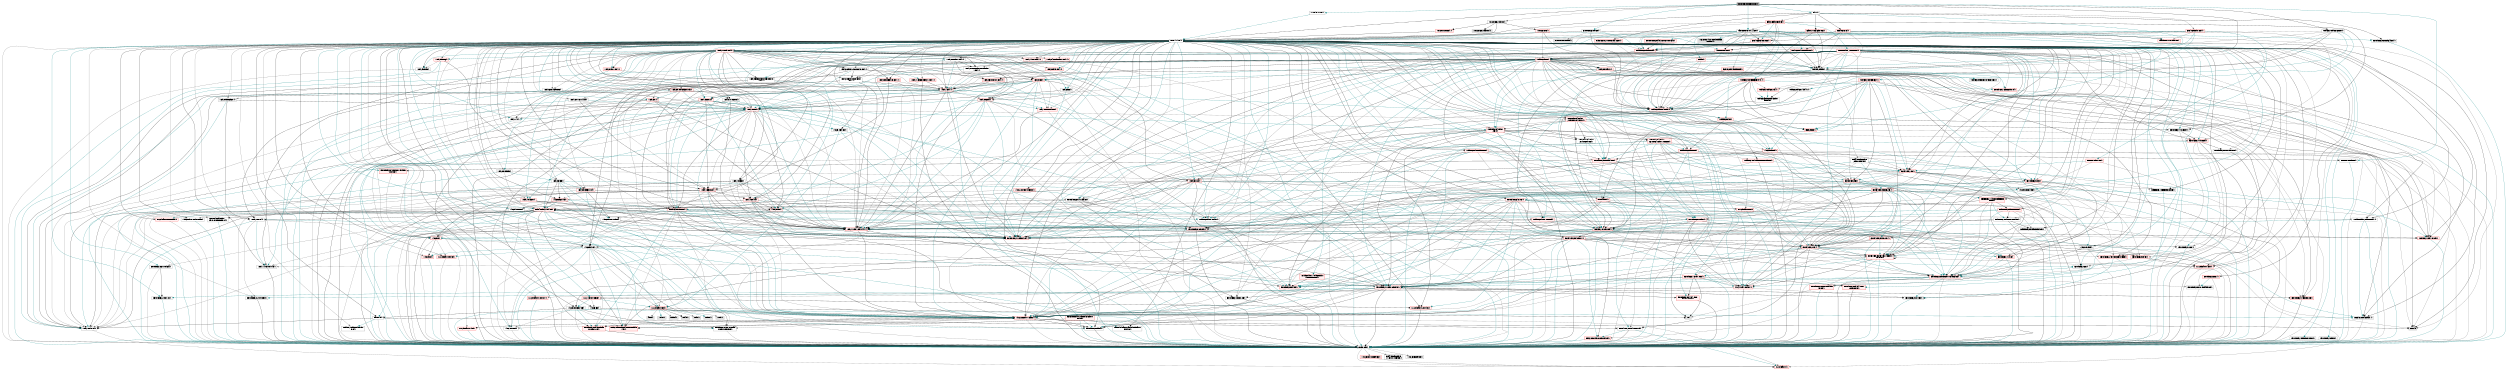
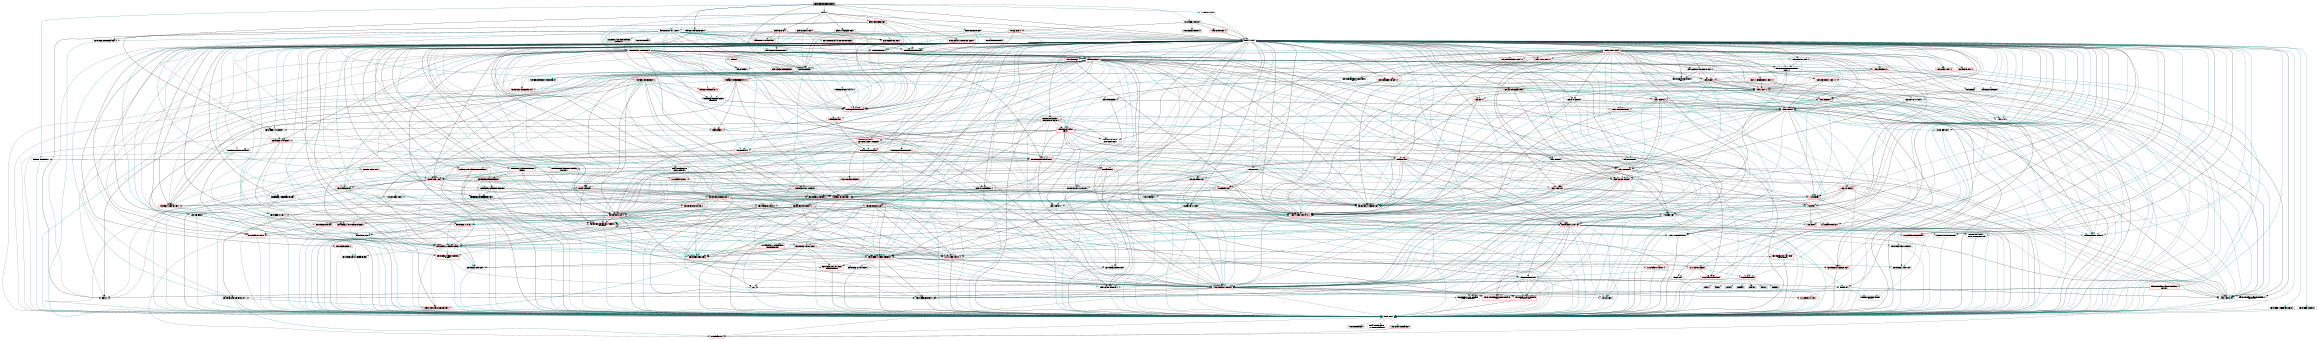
none -> (643, 41)
(1042, 215) -> (1076, 209)
(2365, 220) -> (984, 188)
(1945, 277) -> (448, 246)
